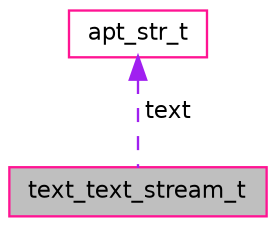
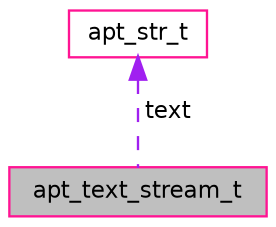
(138, 192) -> (138, 192)
